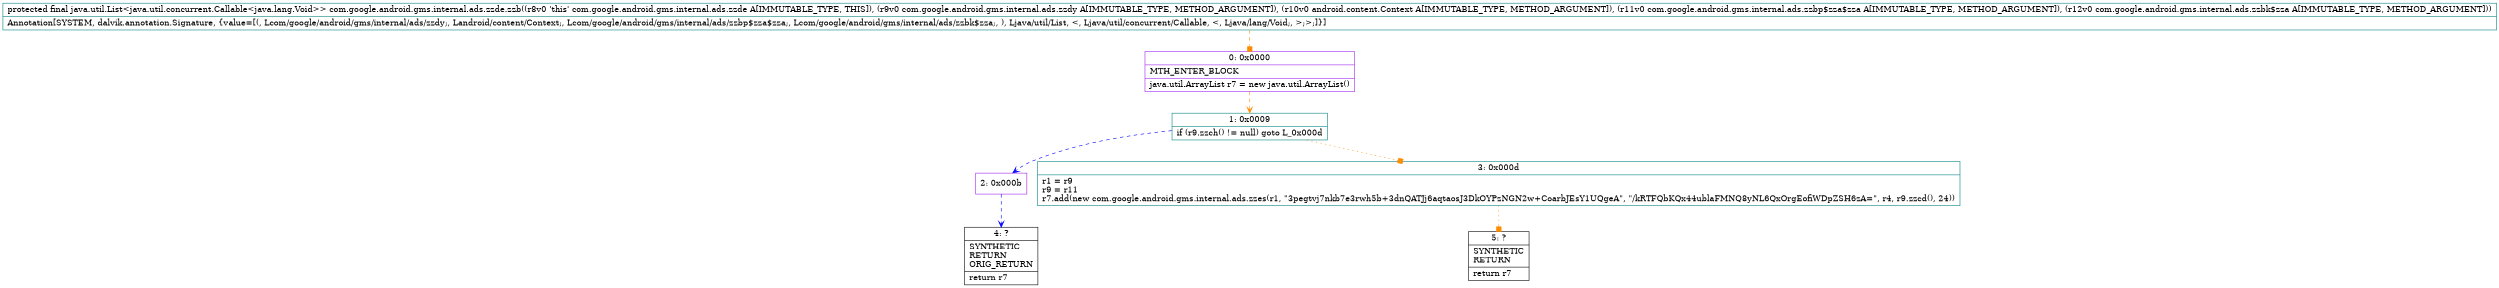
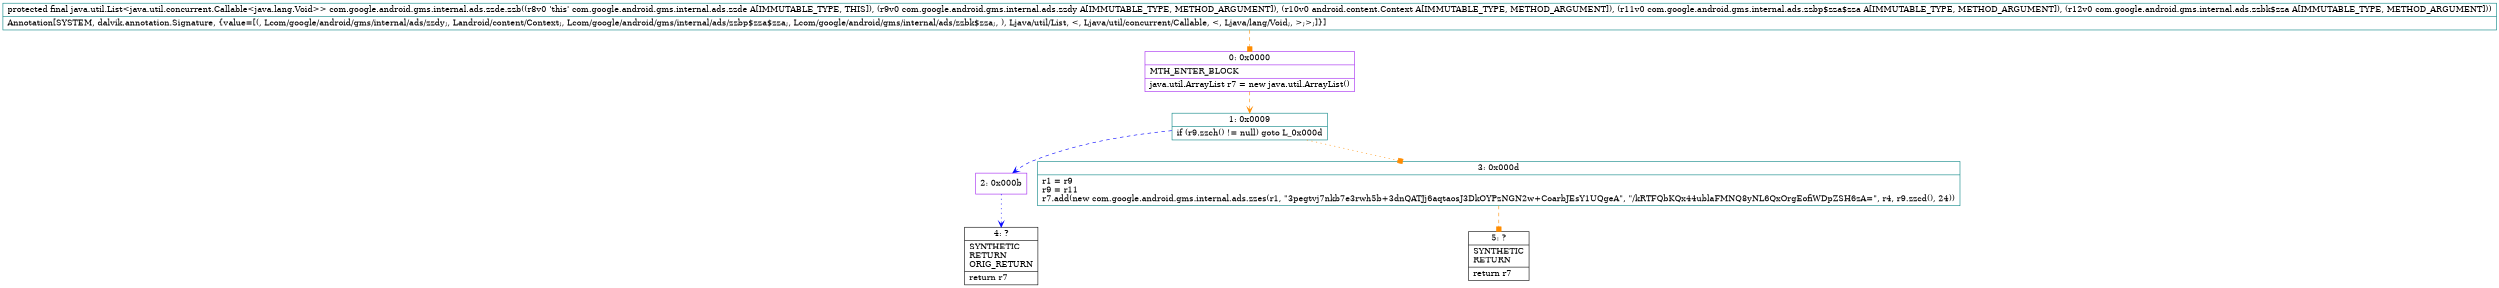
(1001, 208) -> (1001, 208)
(1499, 216) -> (1499, 216)
